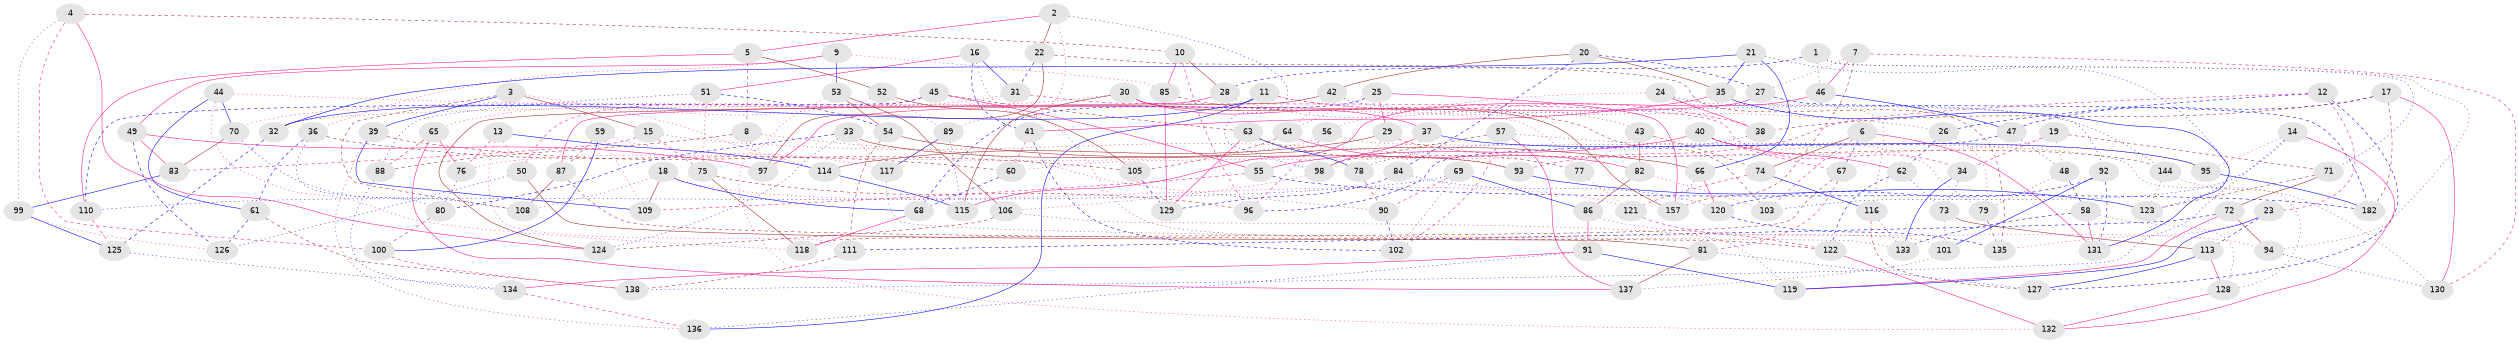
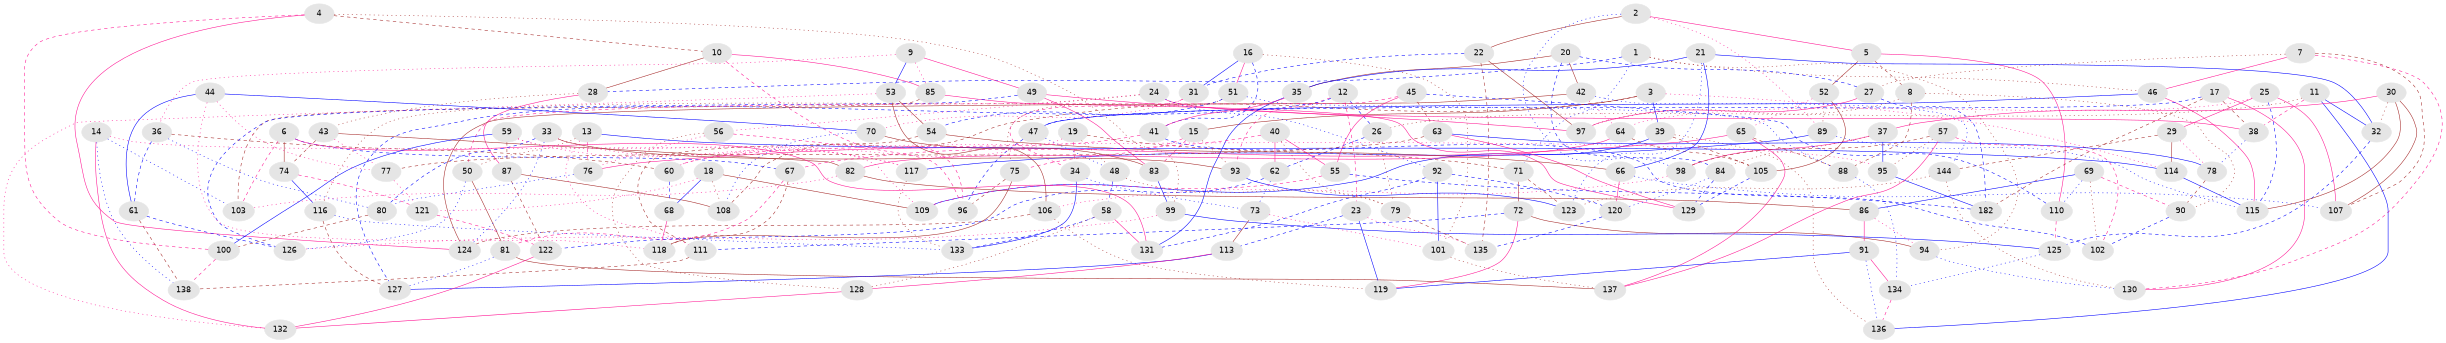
(1128, 107) -> (2276, 154)
(1673, 211) -> (2336, 211)
